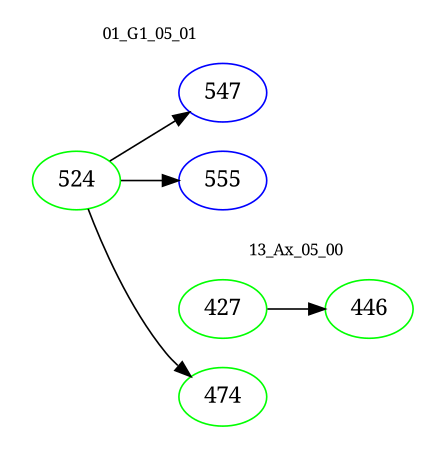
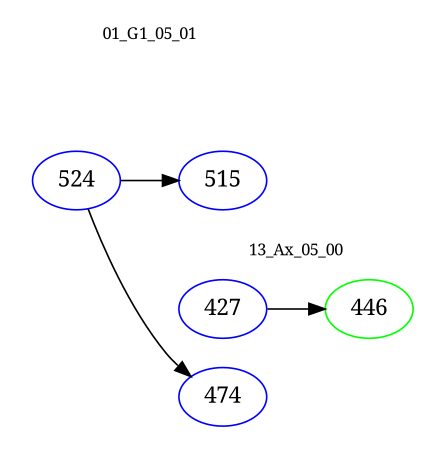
(223, 93) -> none
(76, 181) -> (76, 181)
(223, 181) -> (223, 181)
(223, 309) -> (223, 309)
(223, 397) -> (223, 397)
